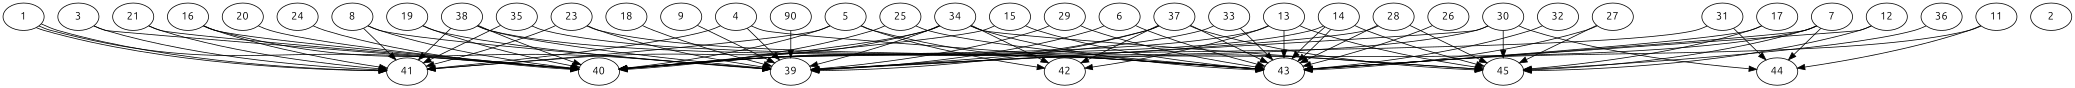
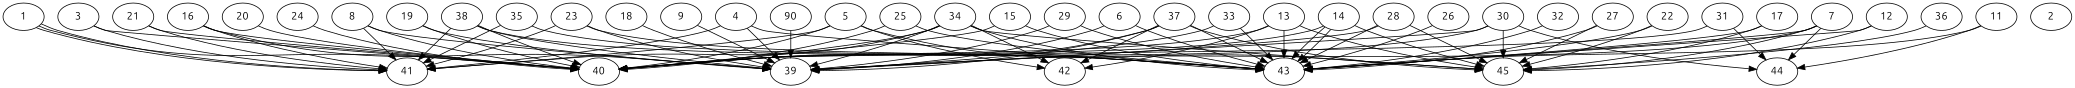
none -> (1668, 17)
